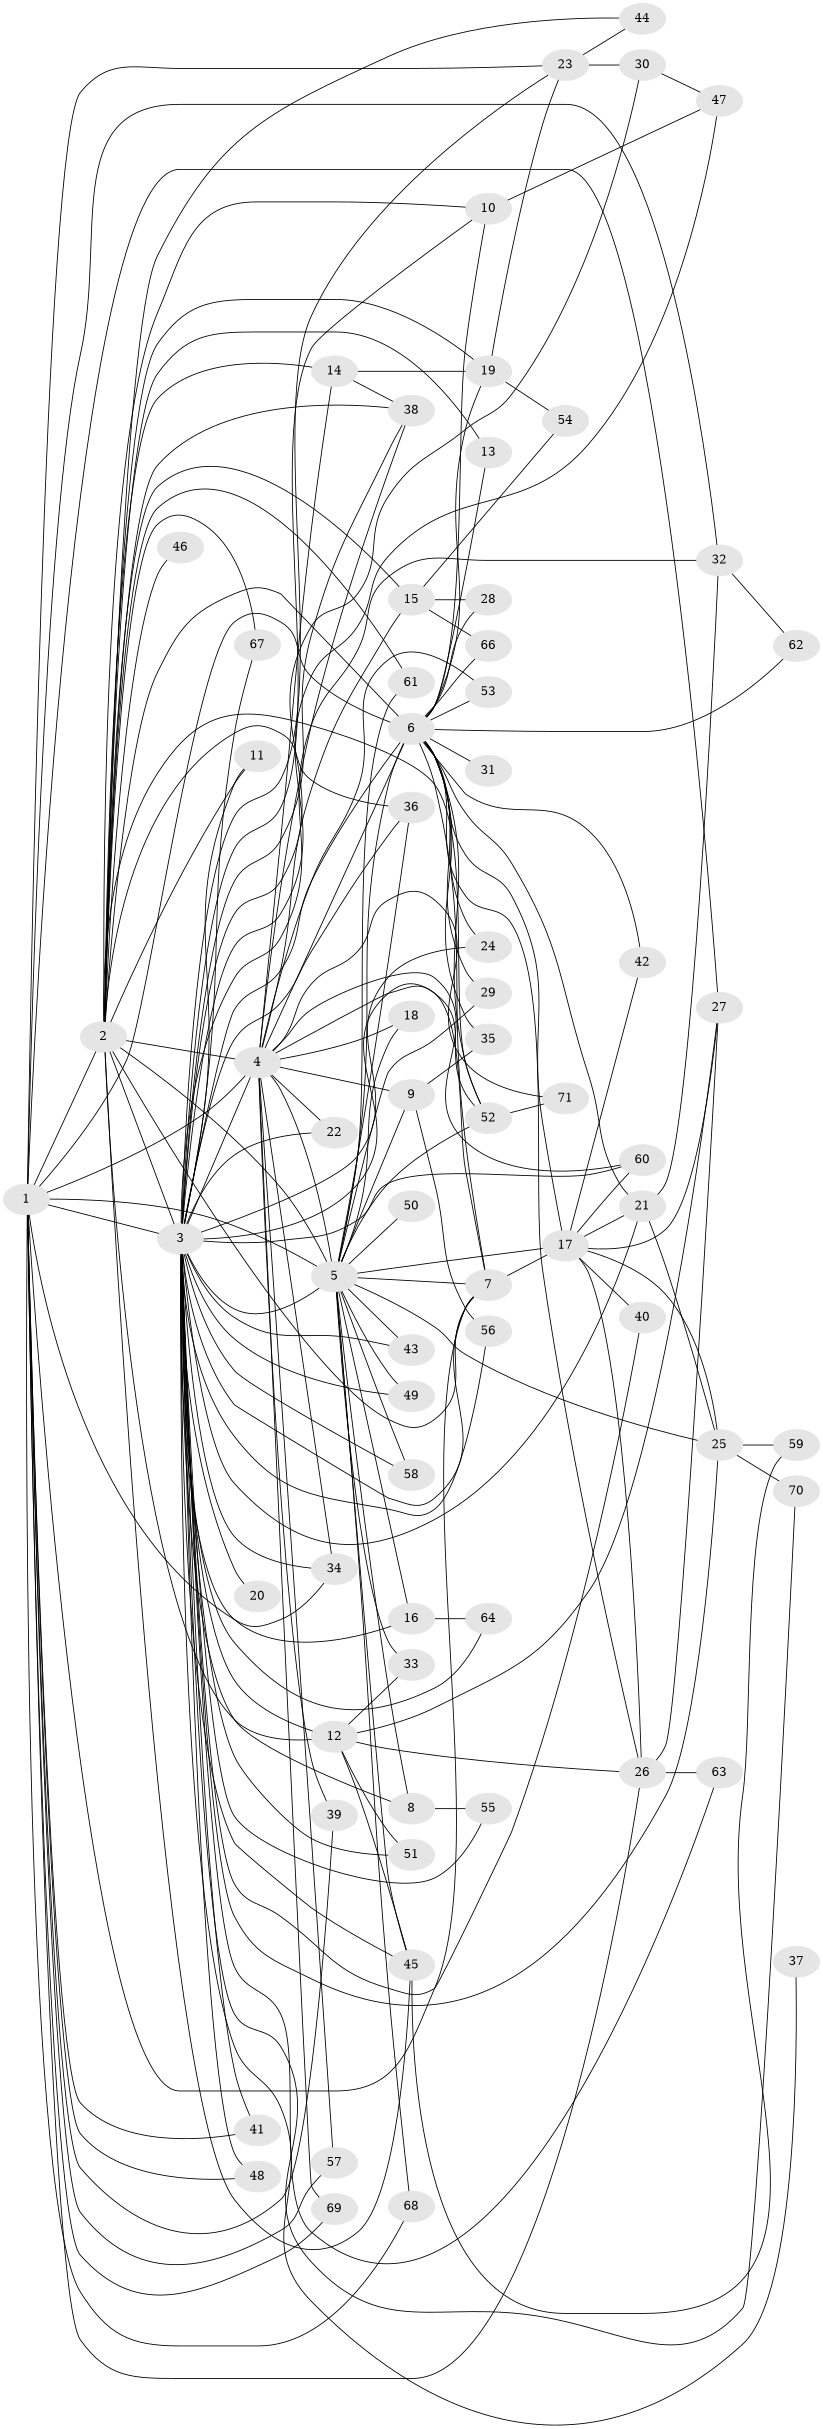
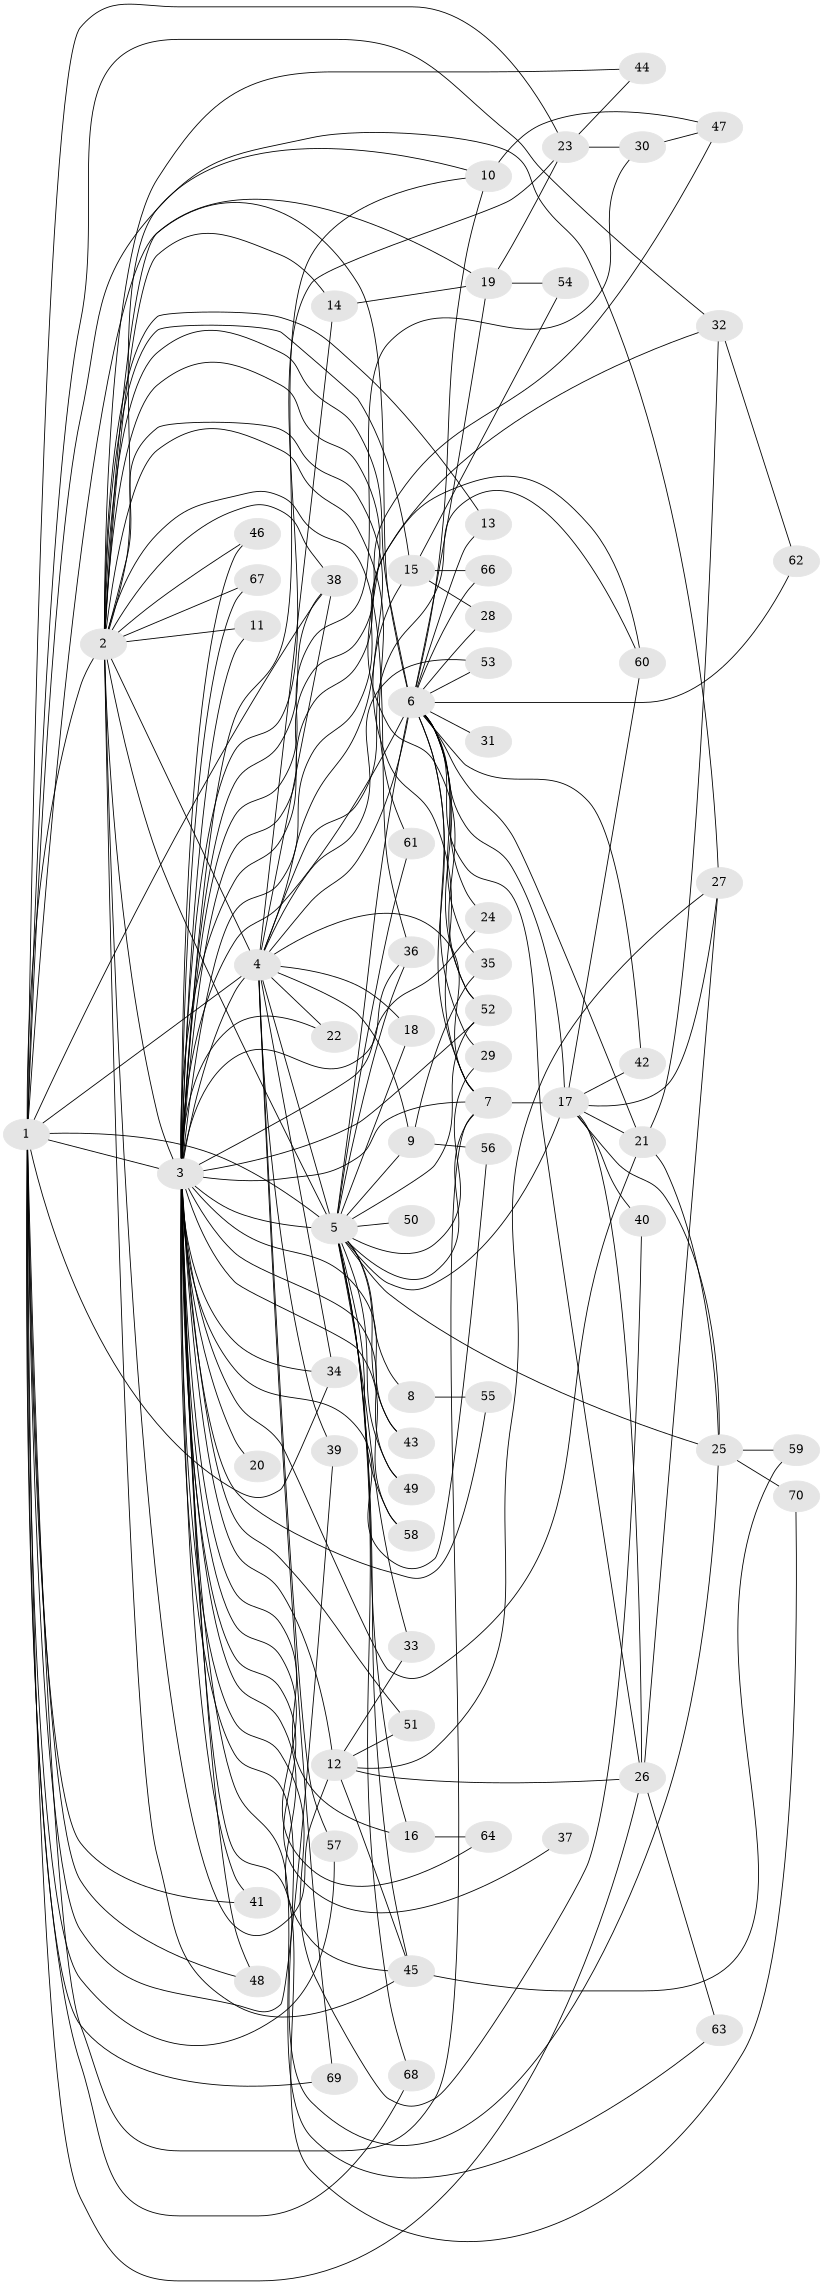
(373, 391) -> (168, 851)
(566, 1099) -> none
(197, 1579) -> (197, 756)
